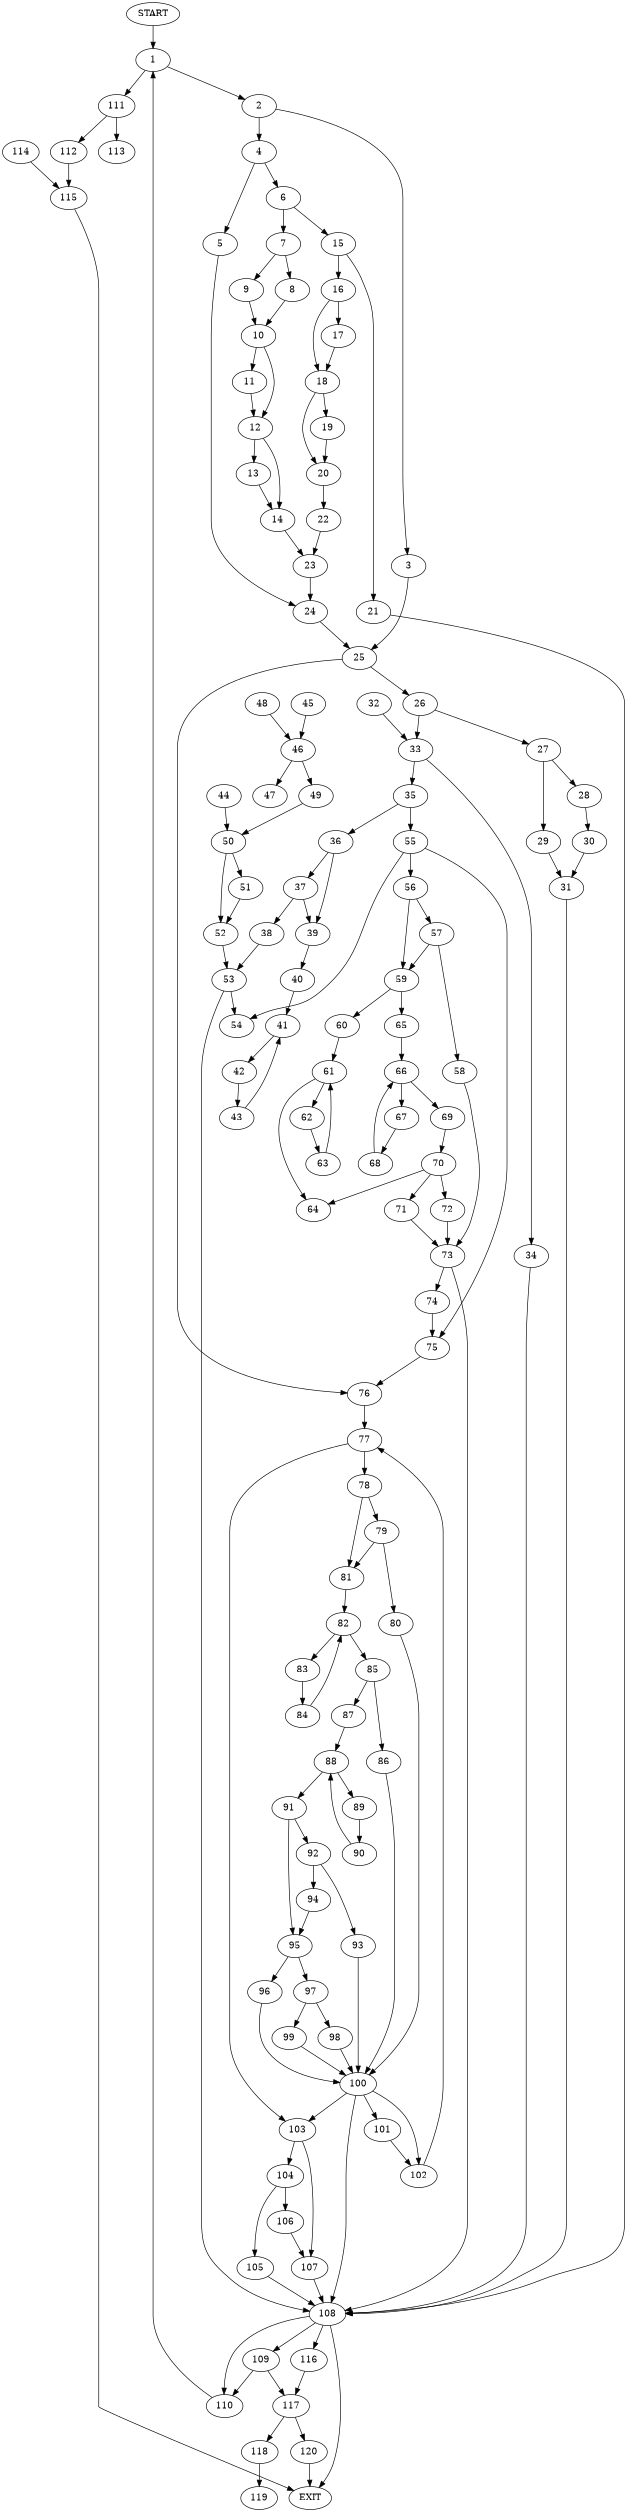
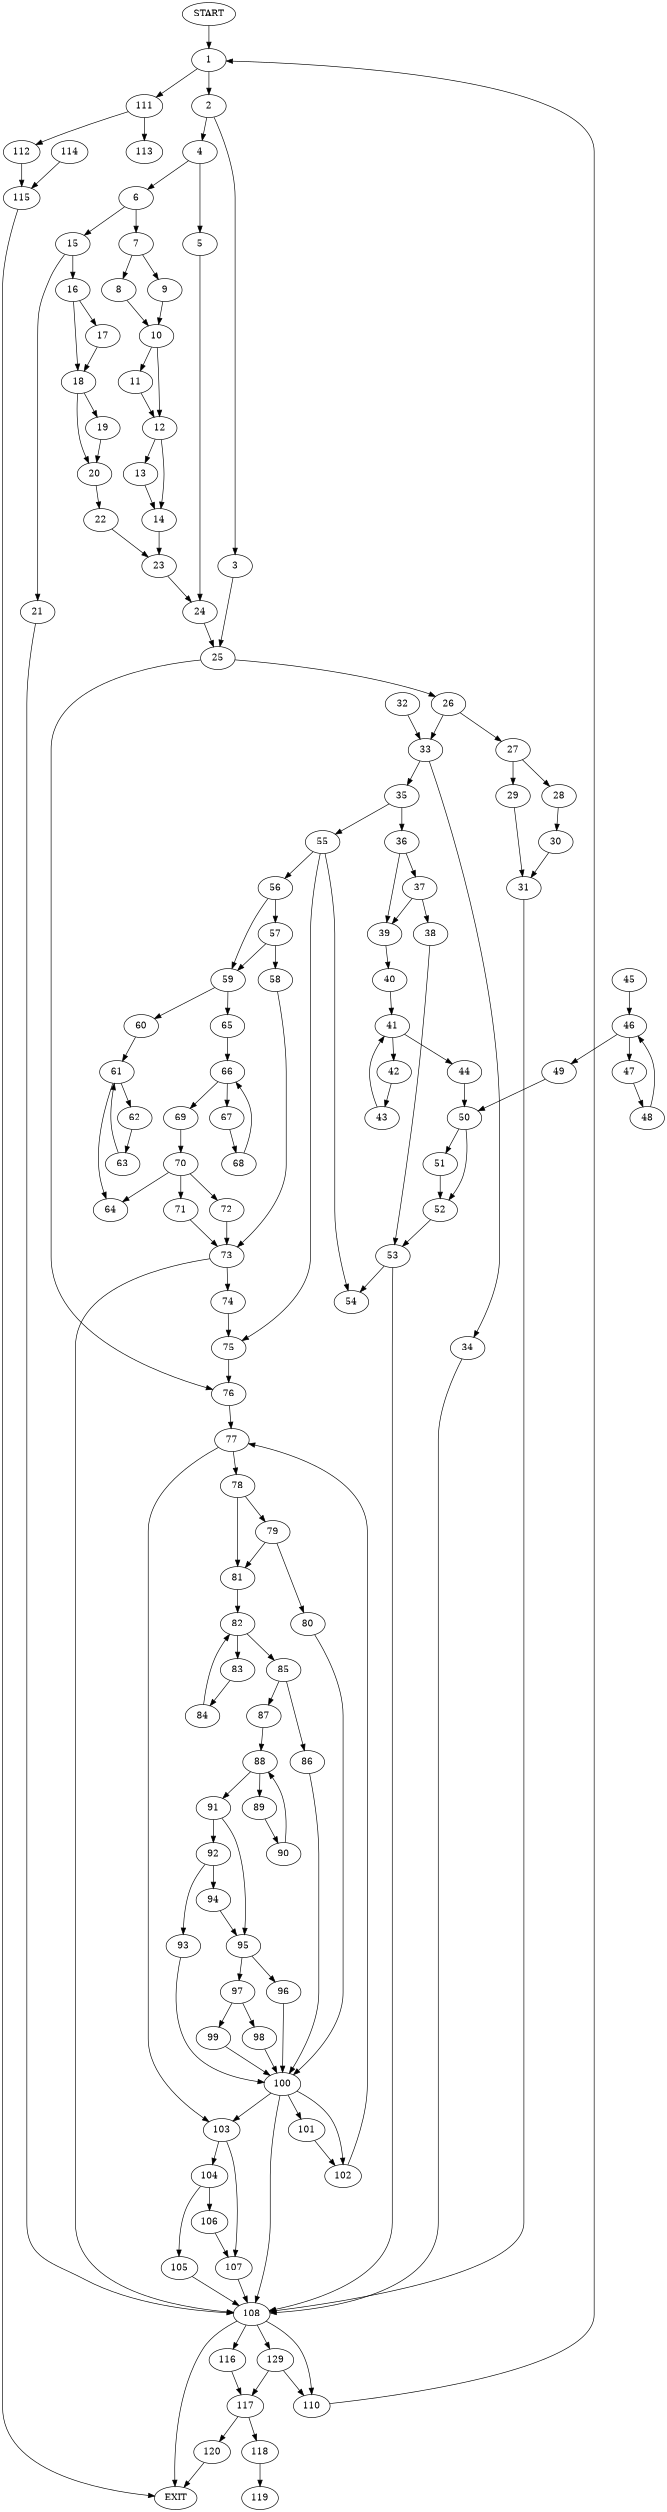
none -> (426, 1047)
none -> (637, 1092)
(261, 2360) -> (275, 2360)
